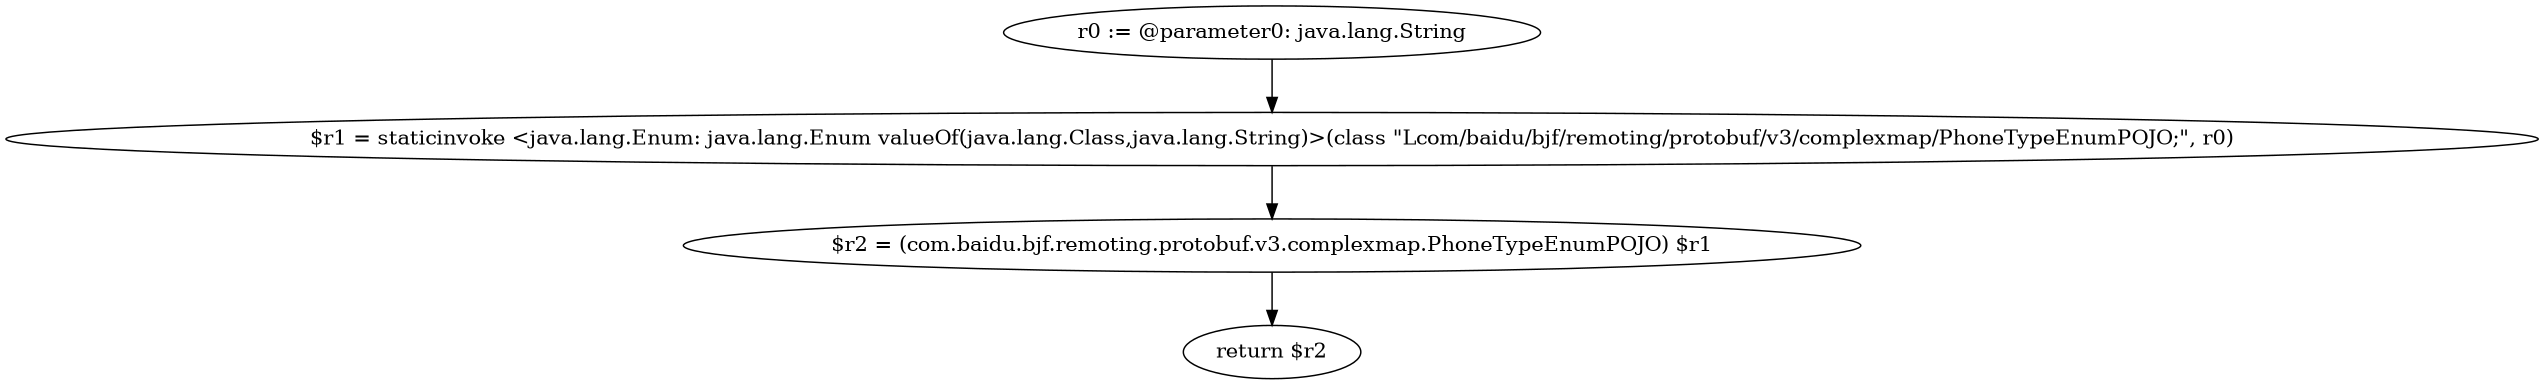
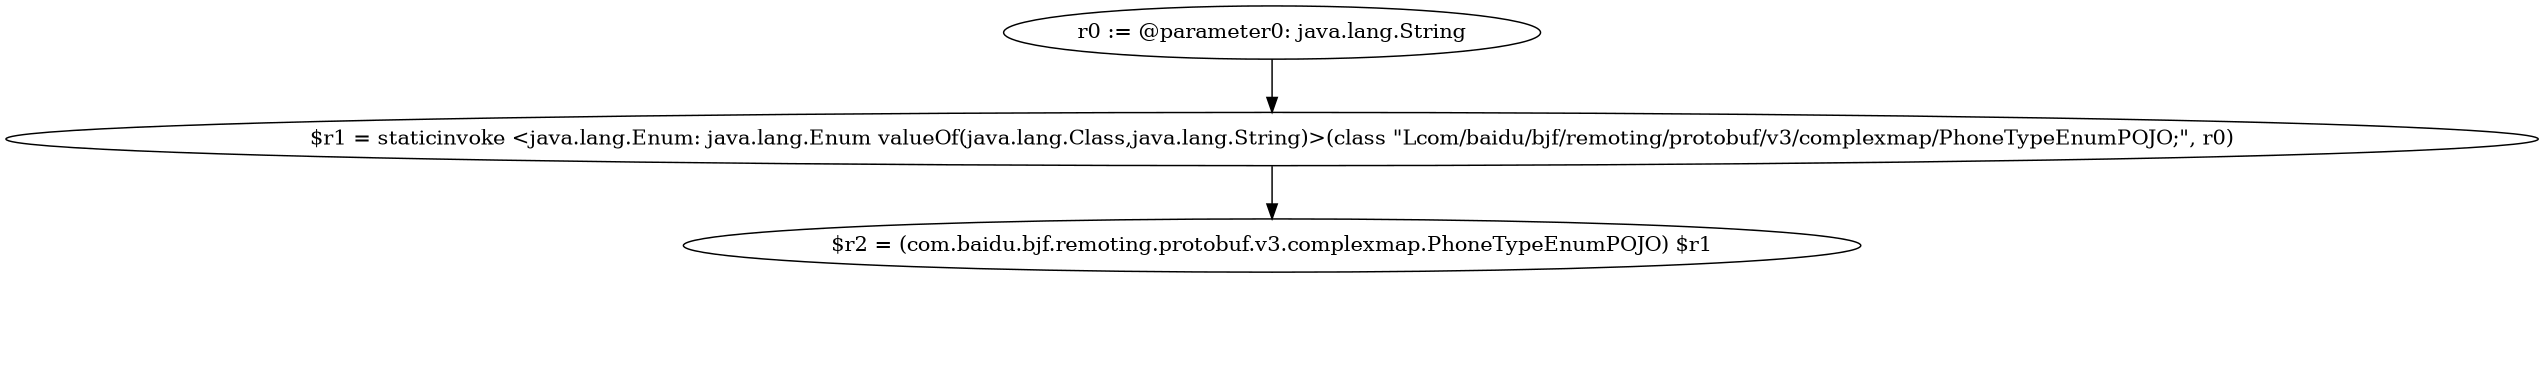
(1272, 352) -> none
